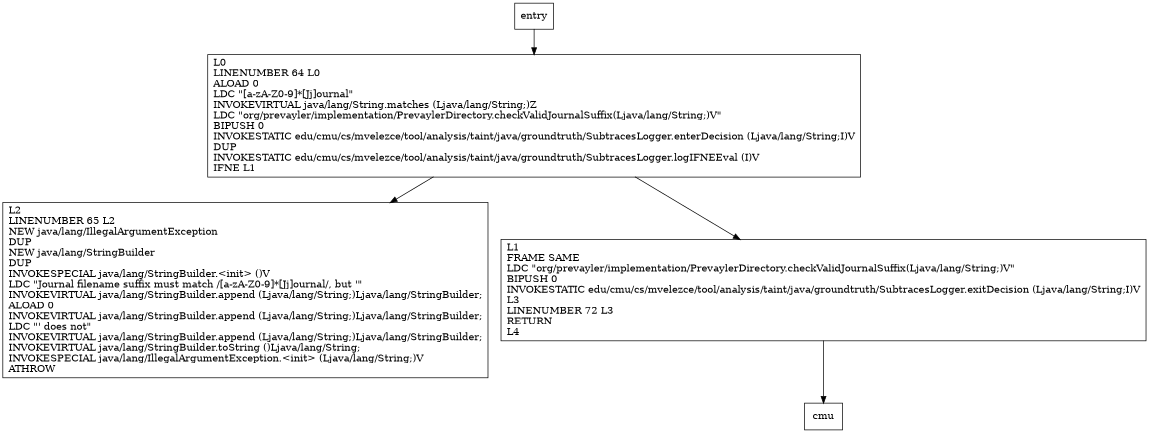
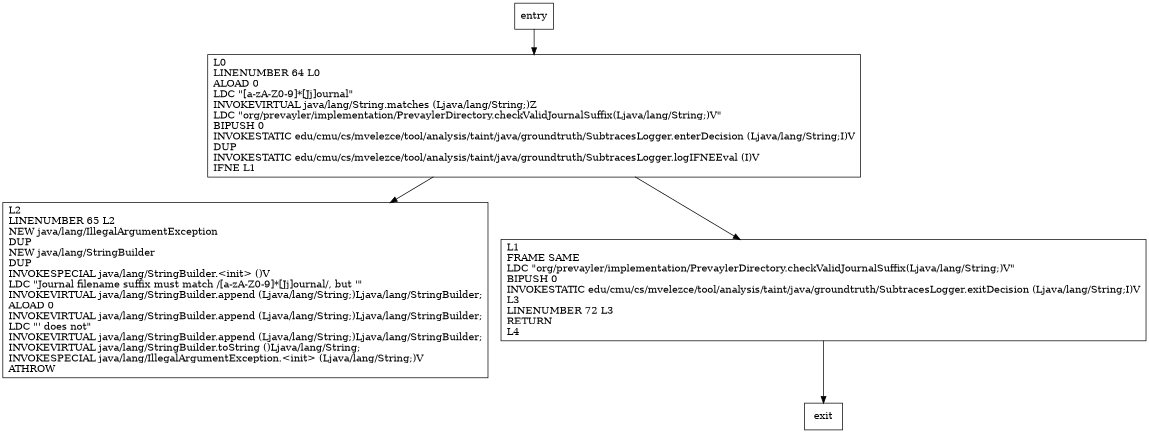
(824, 417) -> (824, 417)
